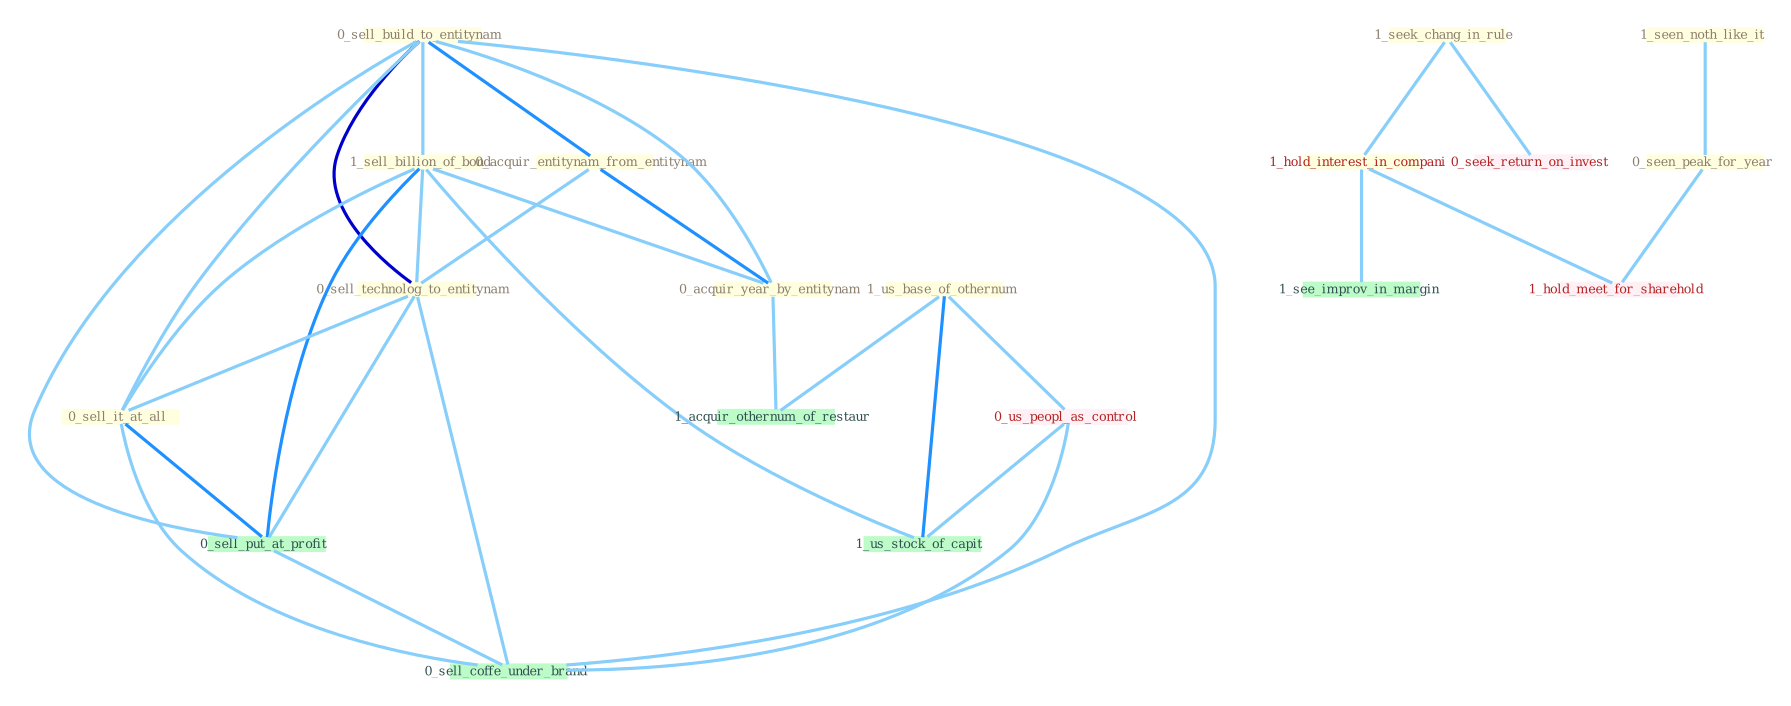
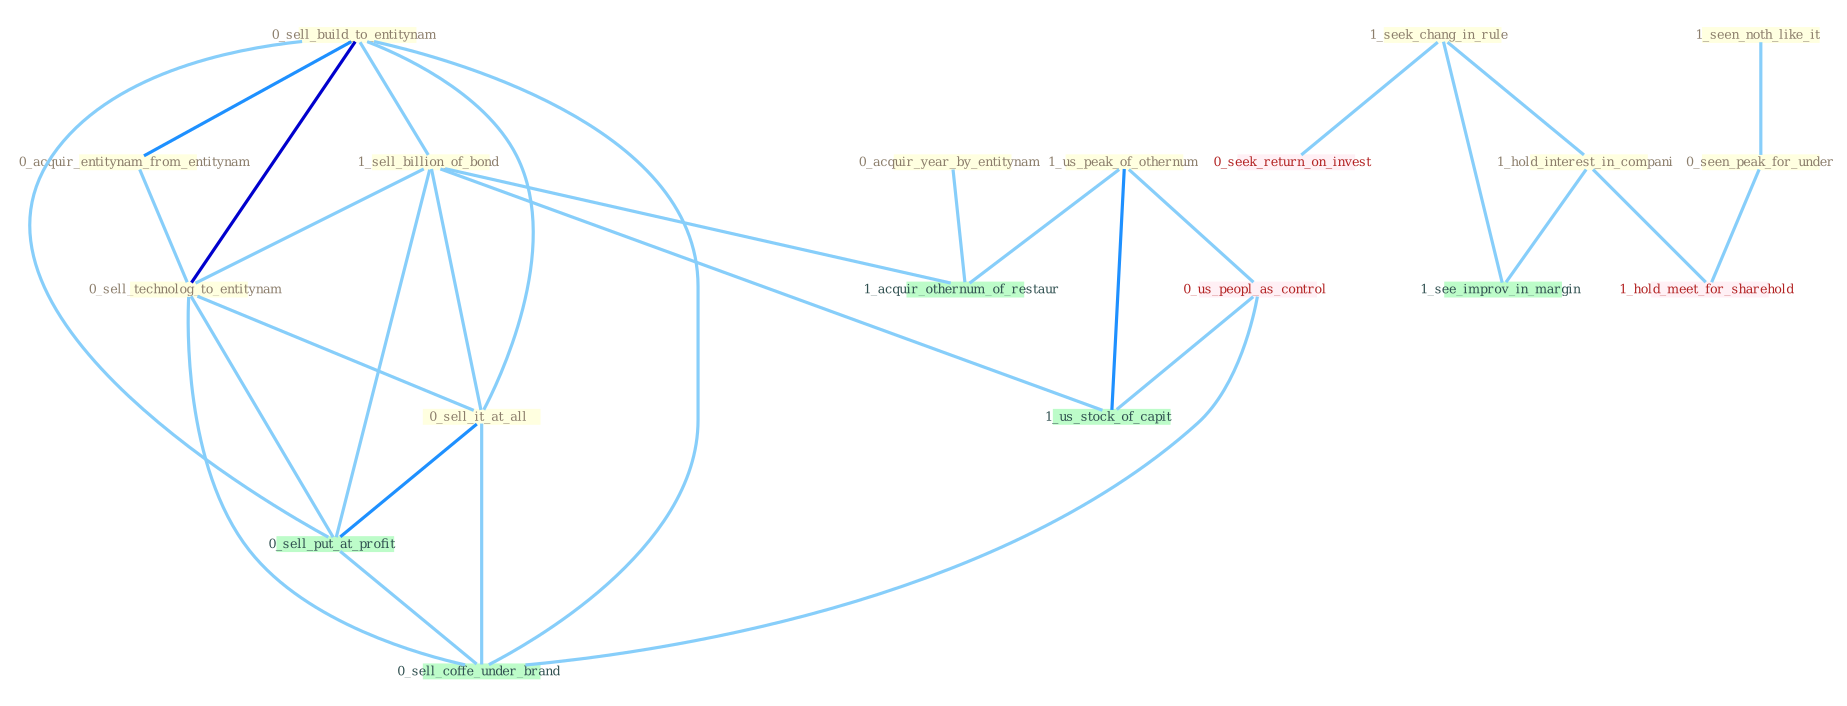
(633, 123) -> none
(1362, 162) -> (1589, 162)
none -> (1473, 162)
(1705, 162) -> (1761, 162)
(598, 226) -> (711, 229)
(684, 226) -> none
(945, 290) -> (1124, 162)
(320, 309) -> (385, 344)
